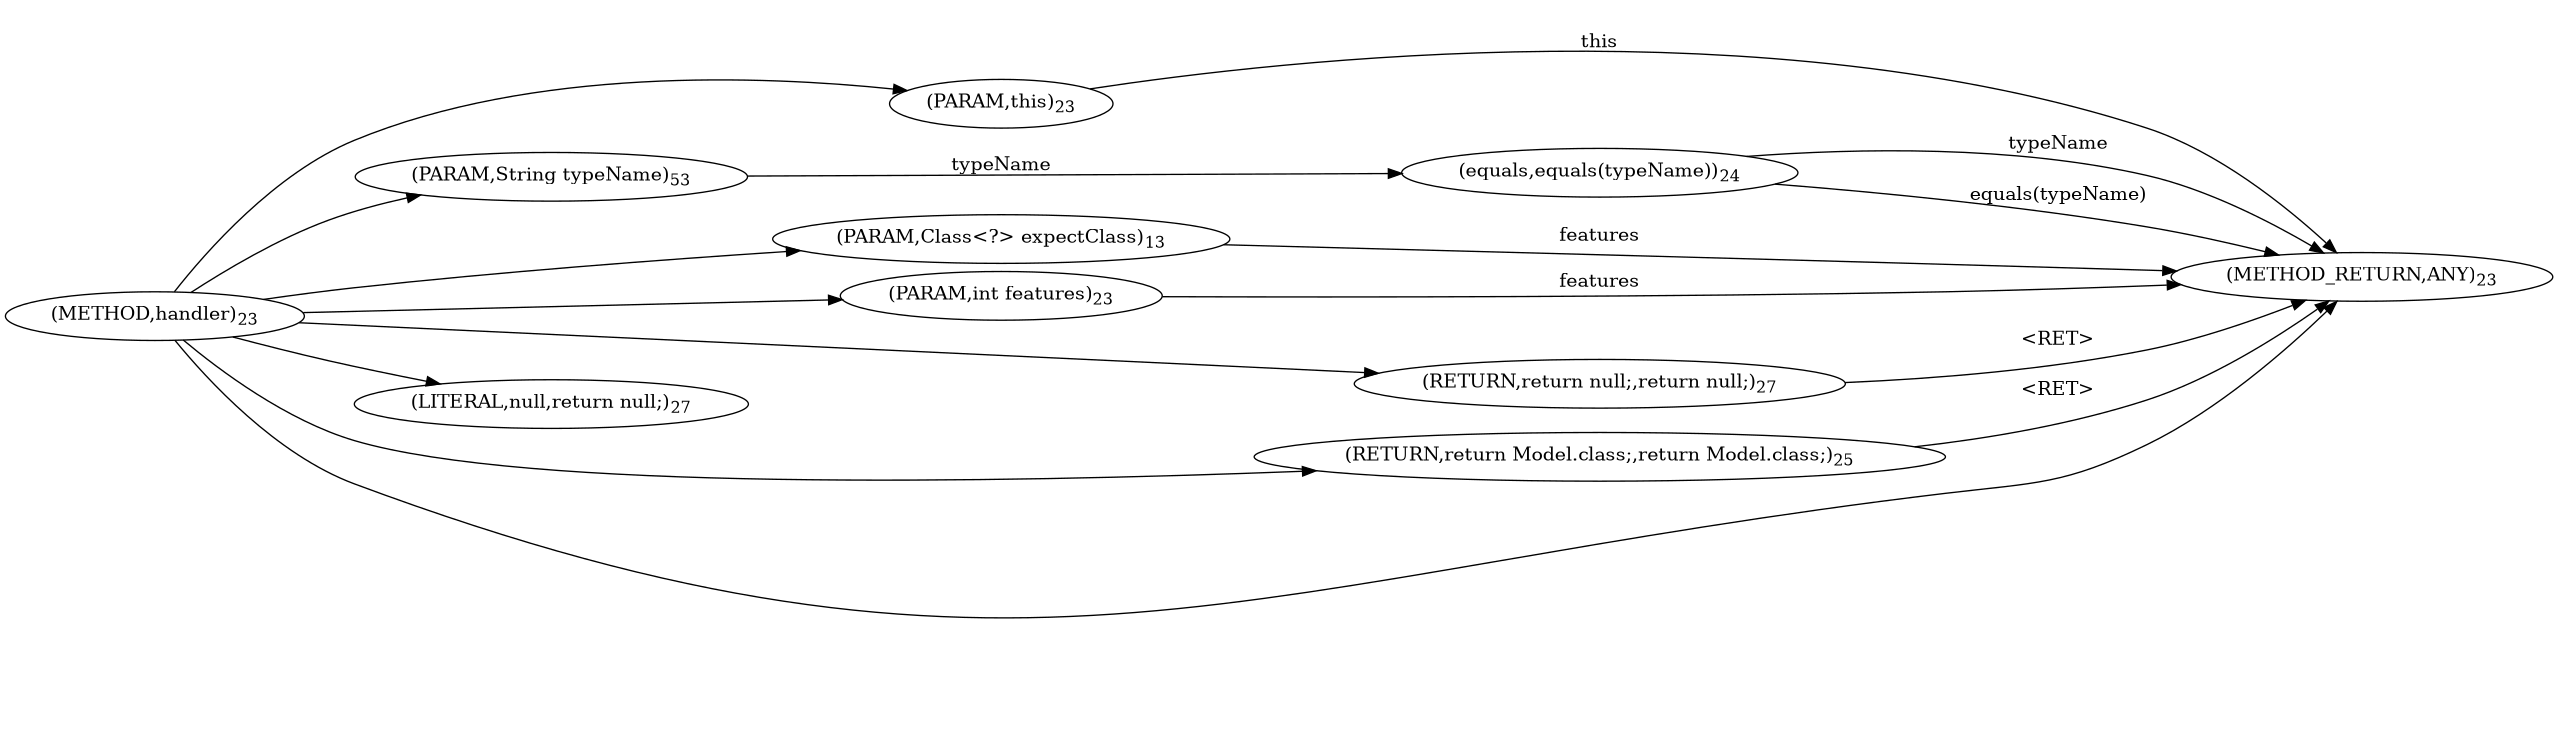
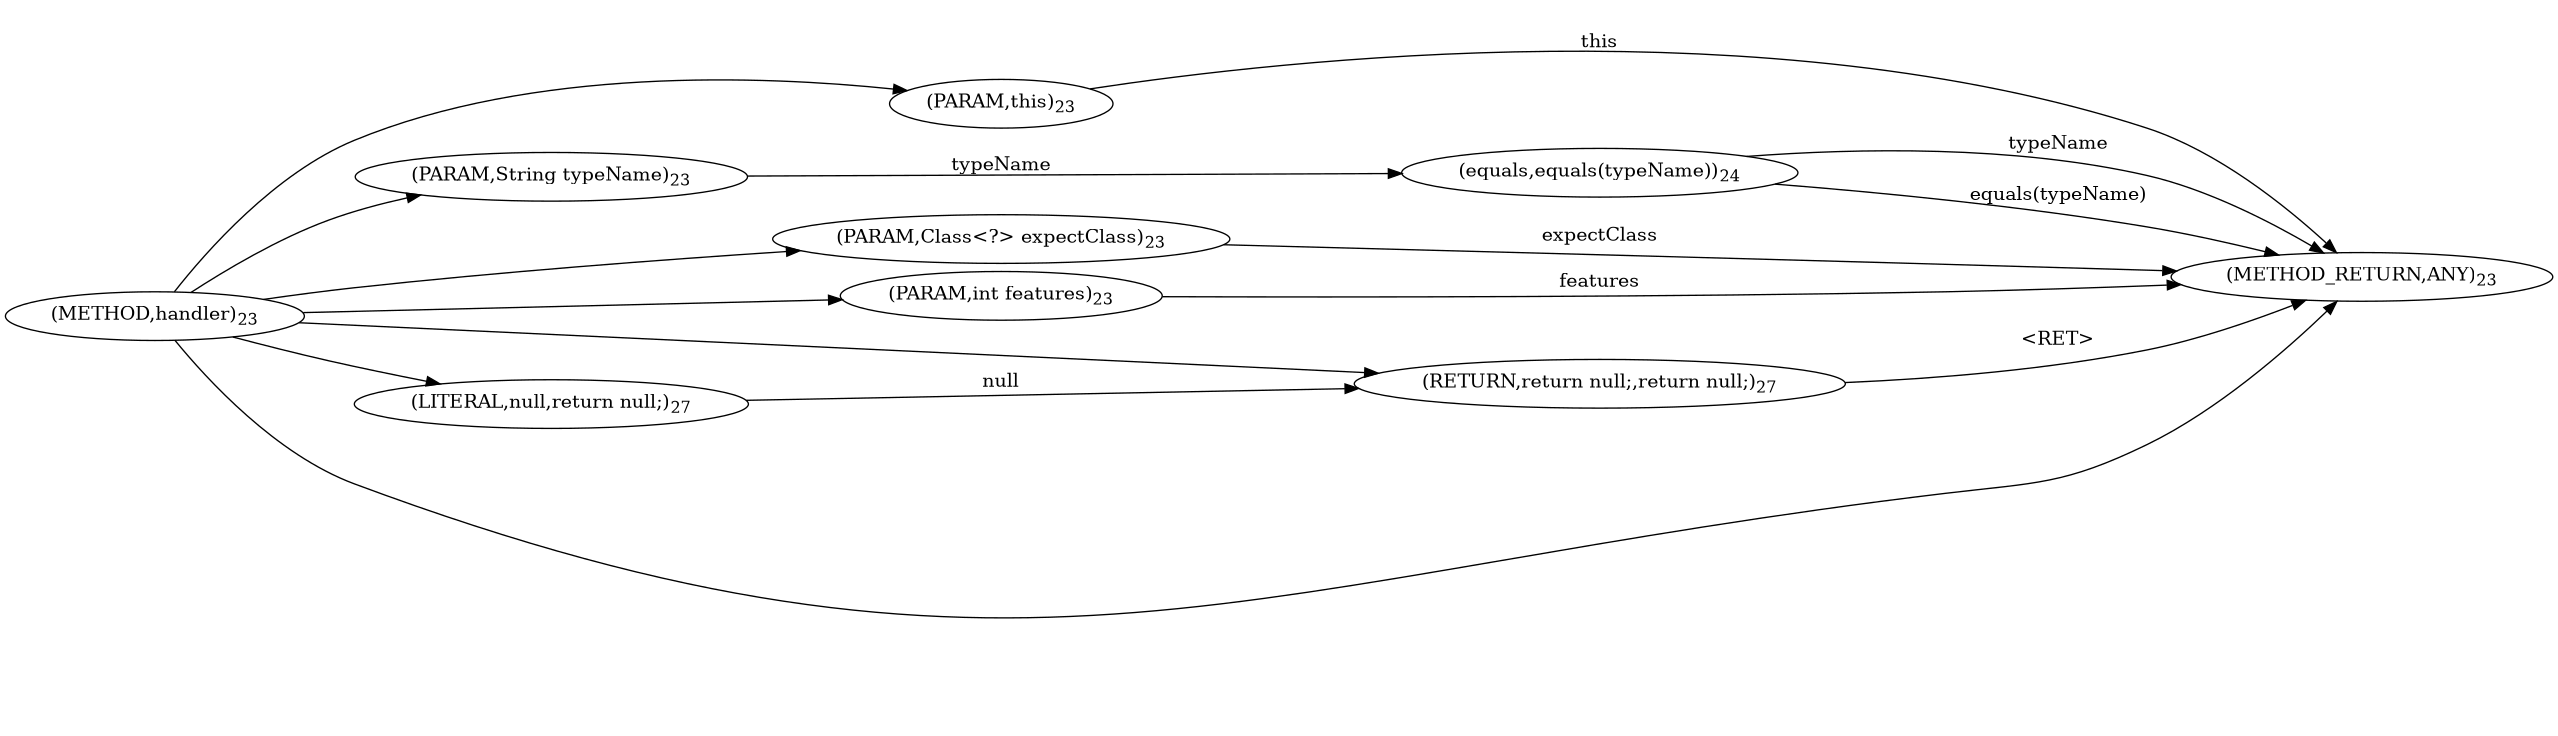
(681, 175) -> (681, 175)
(1600, 236) -> (1600, 236)
(1155, 237) -> (1155, 237)
none -> (1046, 395)
(1600, 457) -> none
